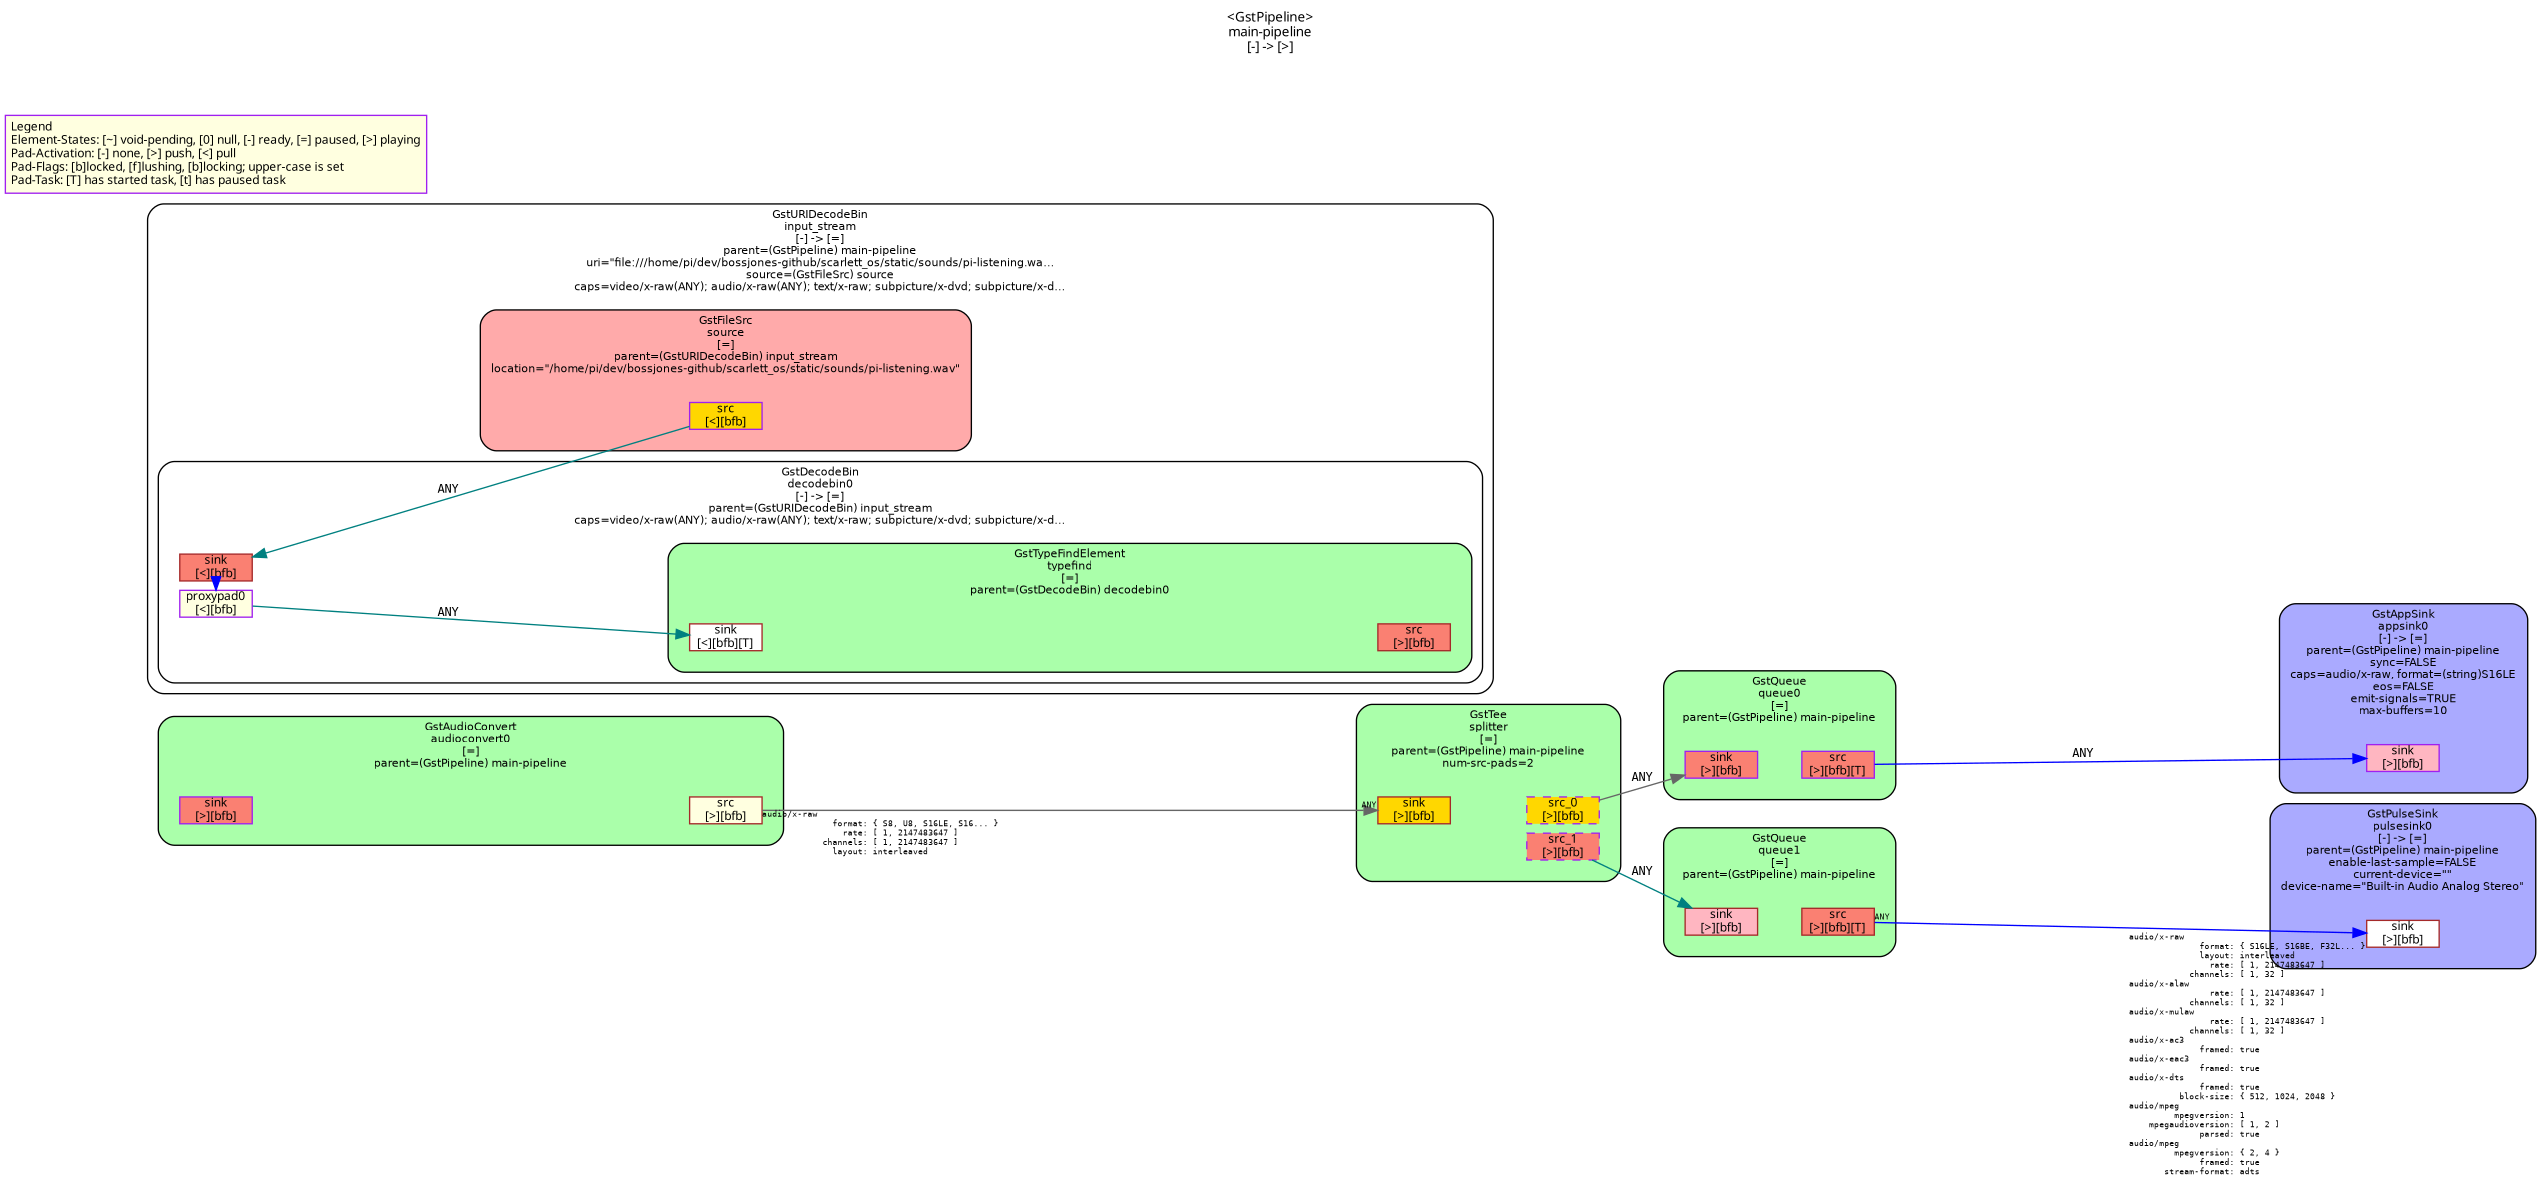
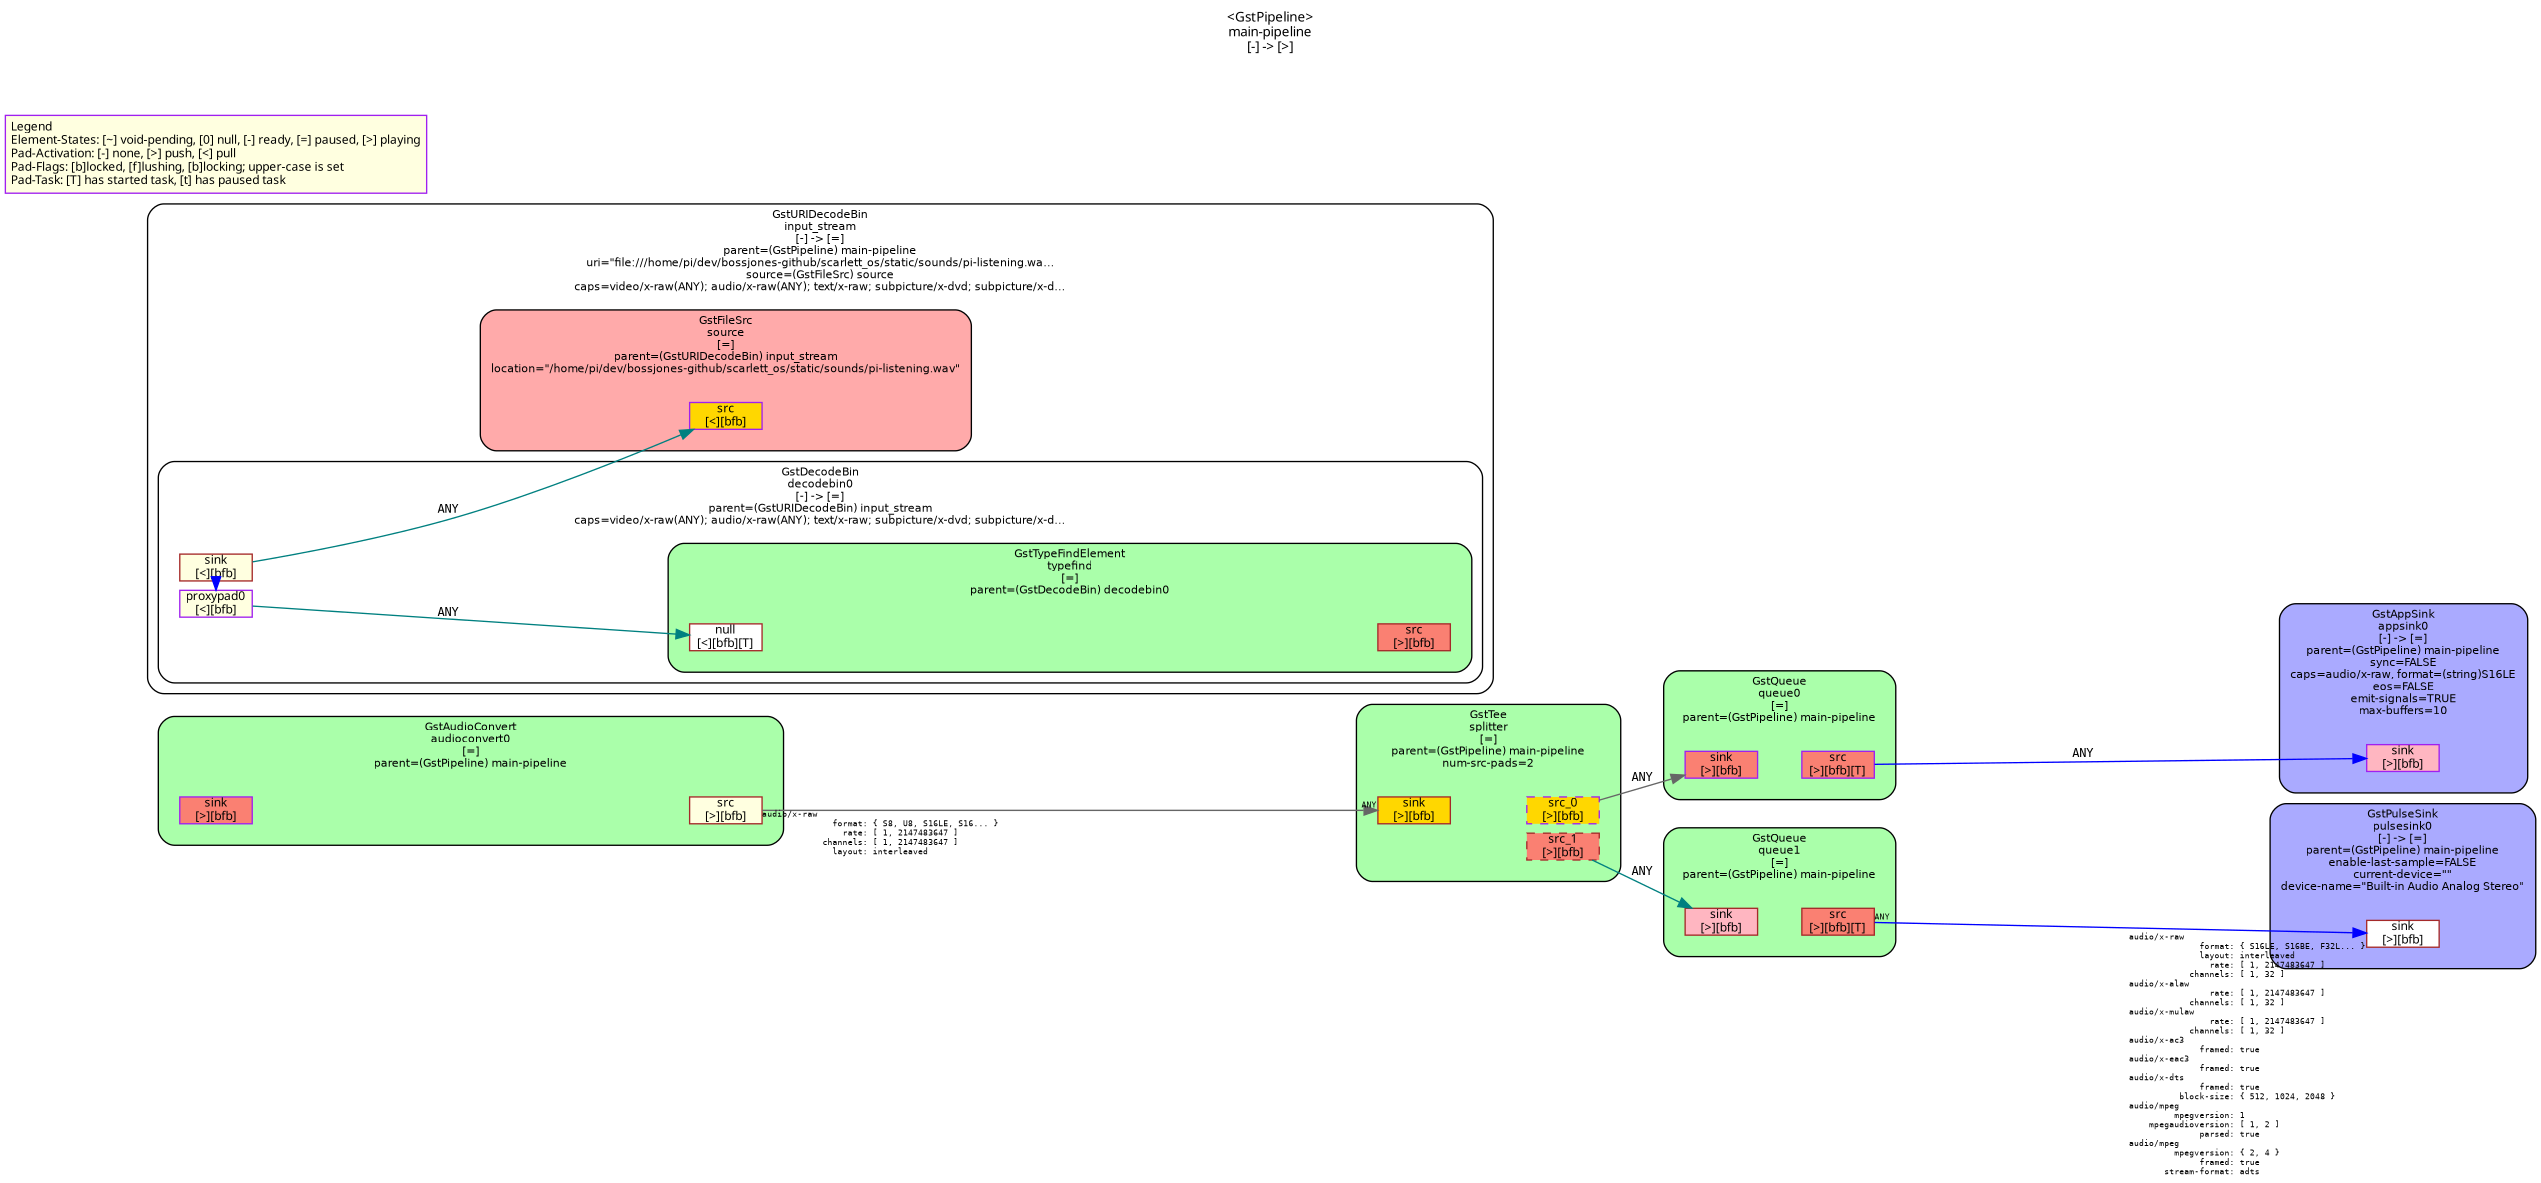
(478, 490) -> (471, 513)
(216, 568) -> (216, 568)
(726, 637) -> (726, 637)
(1563, 847) -> (1563, 847)
